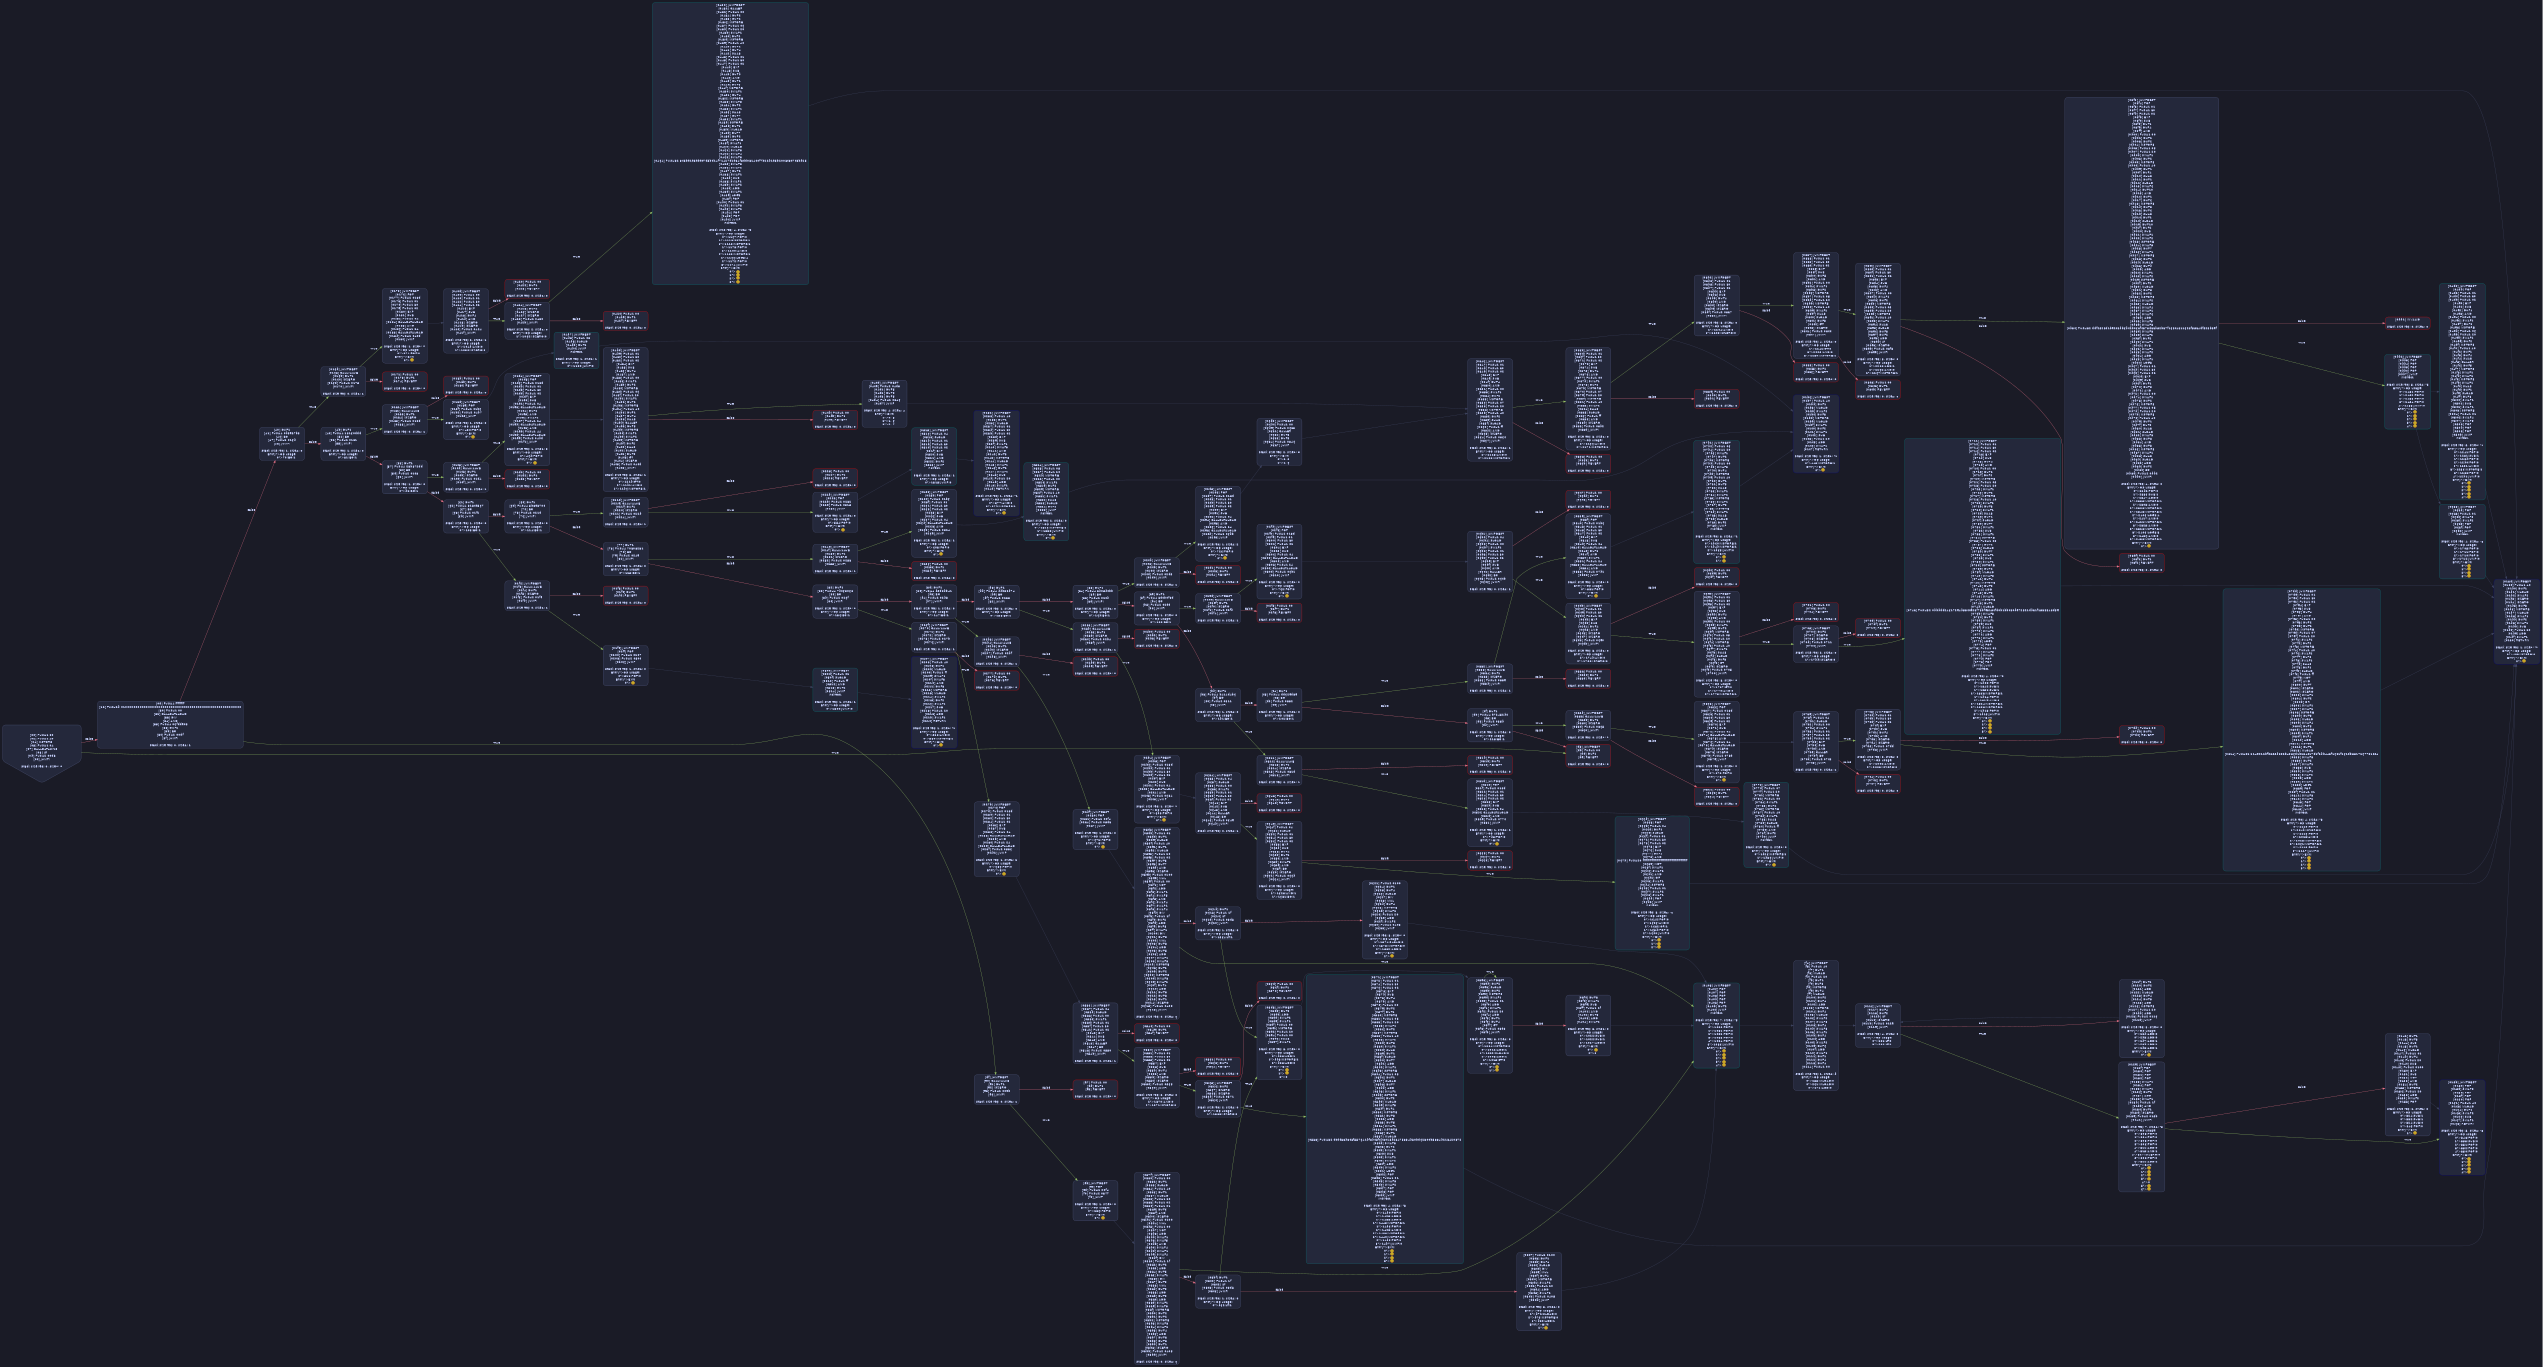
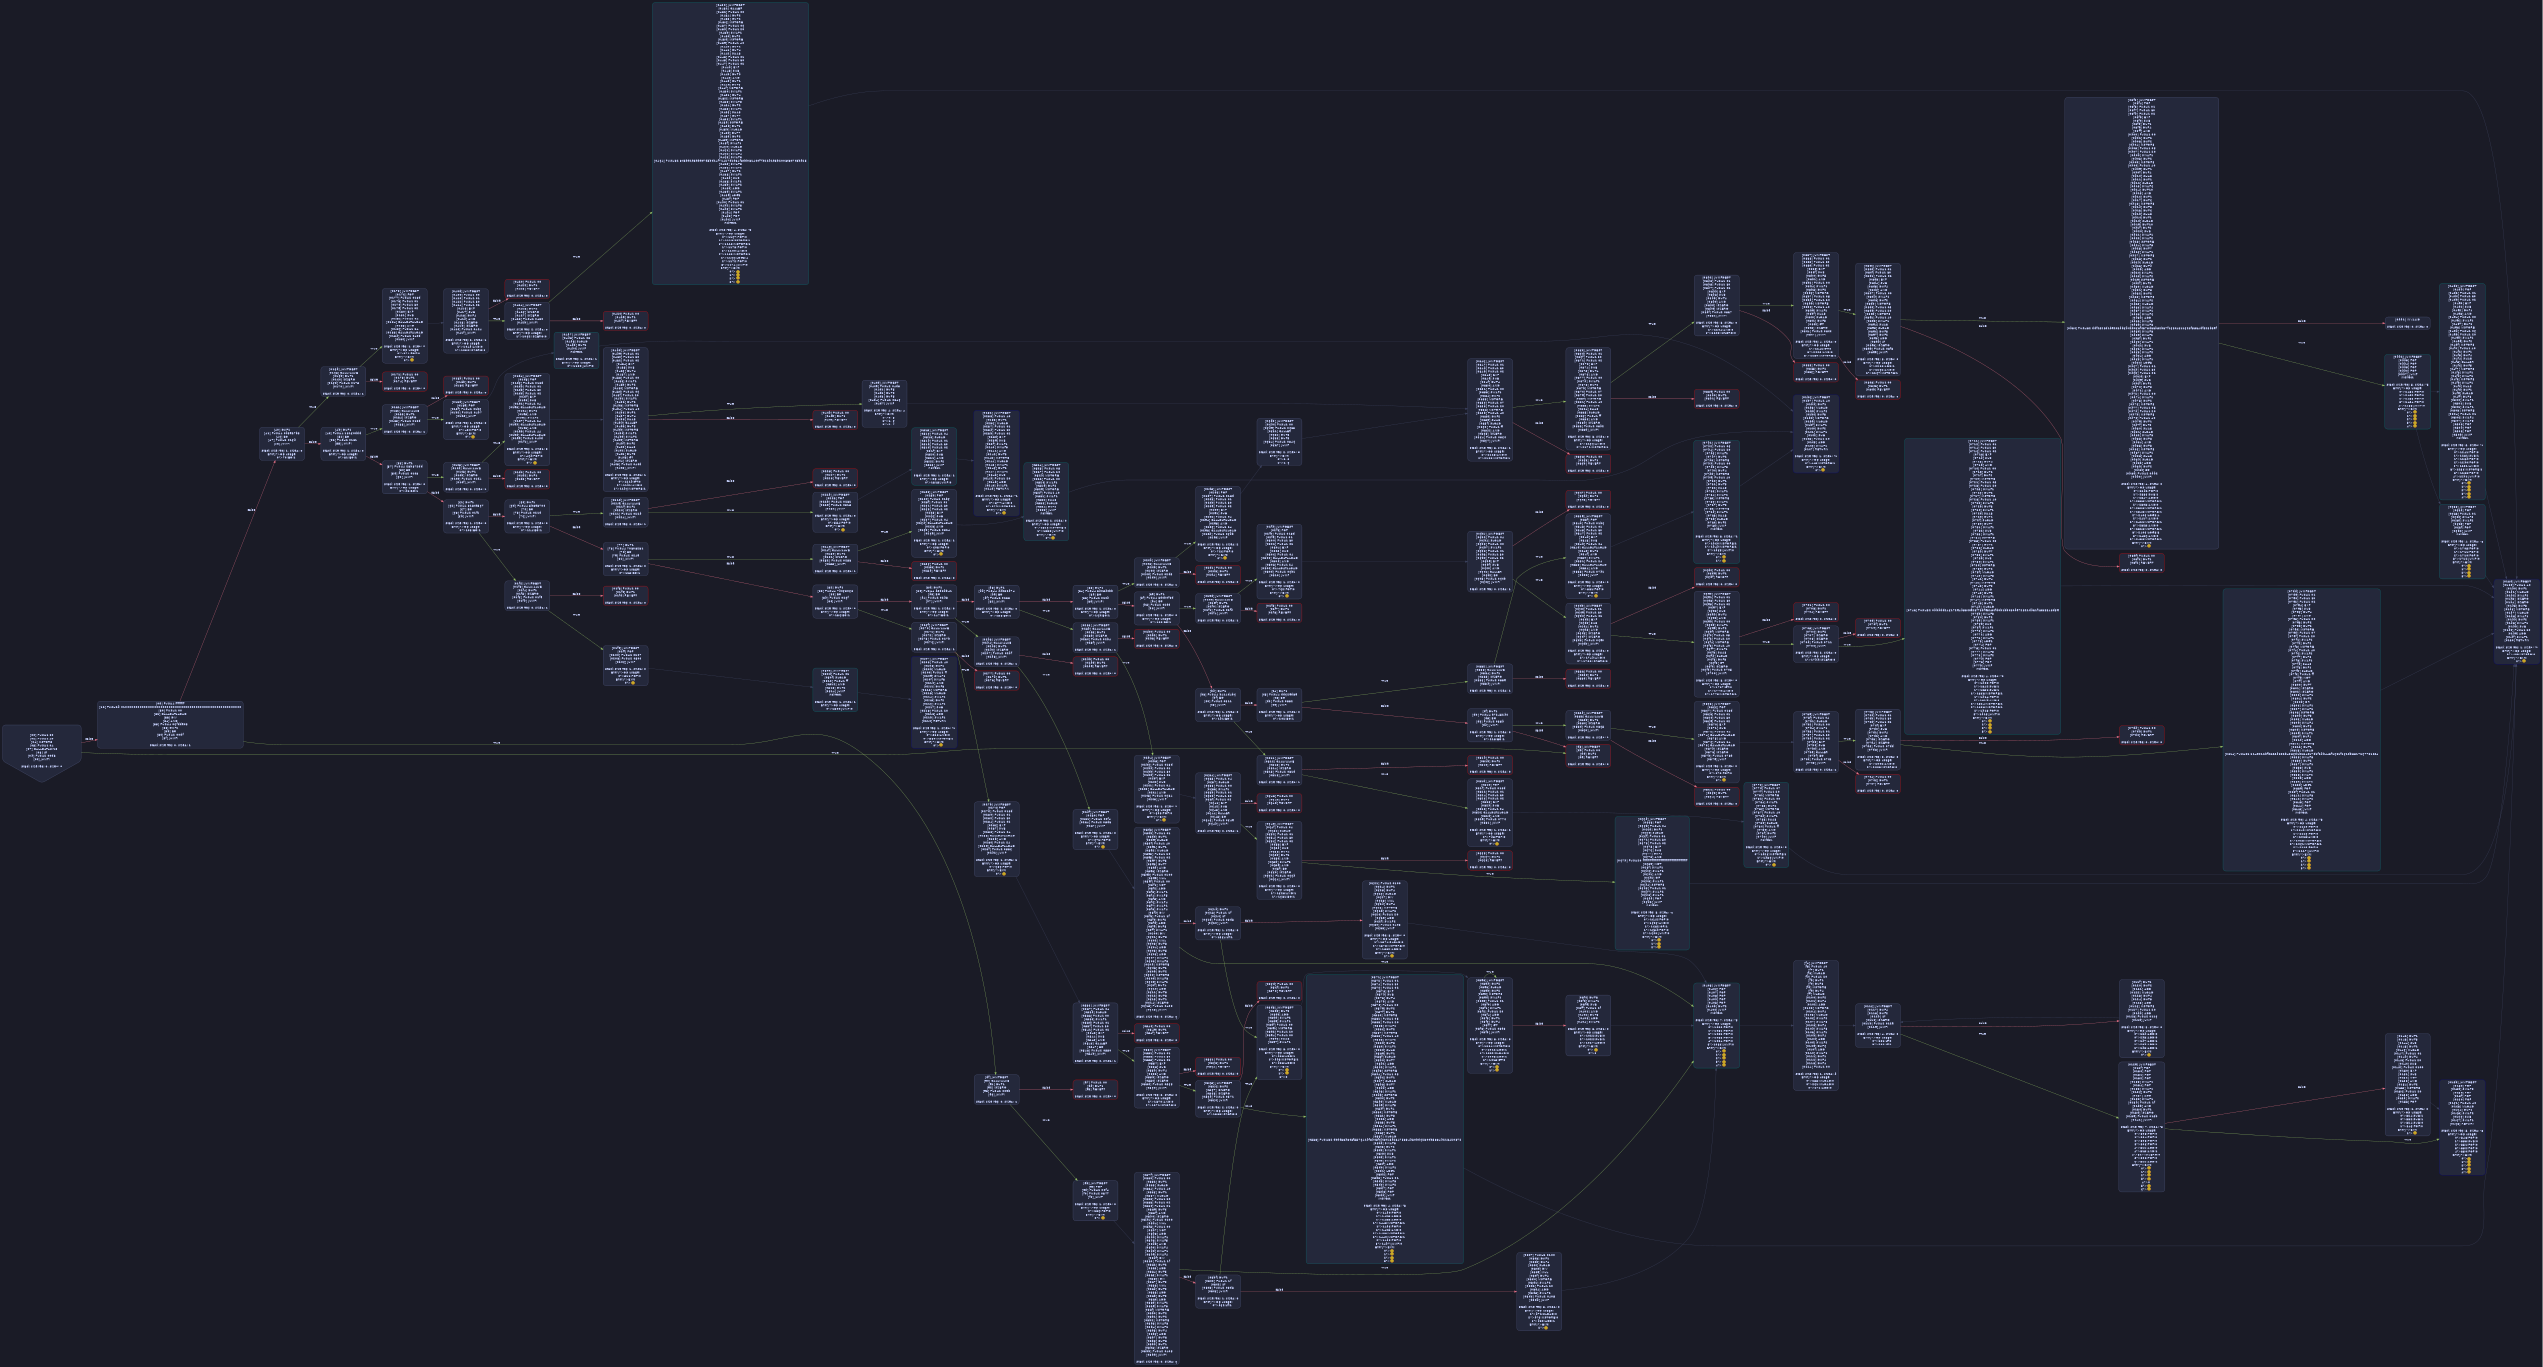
(2408, 323) -> (2408, 323)
